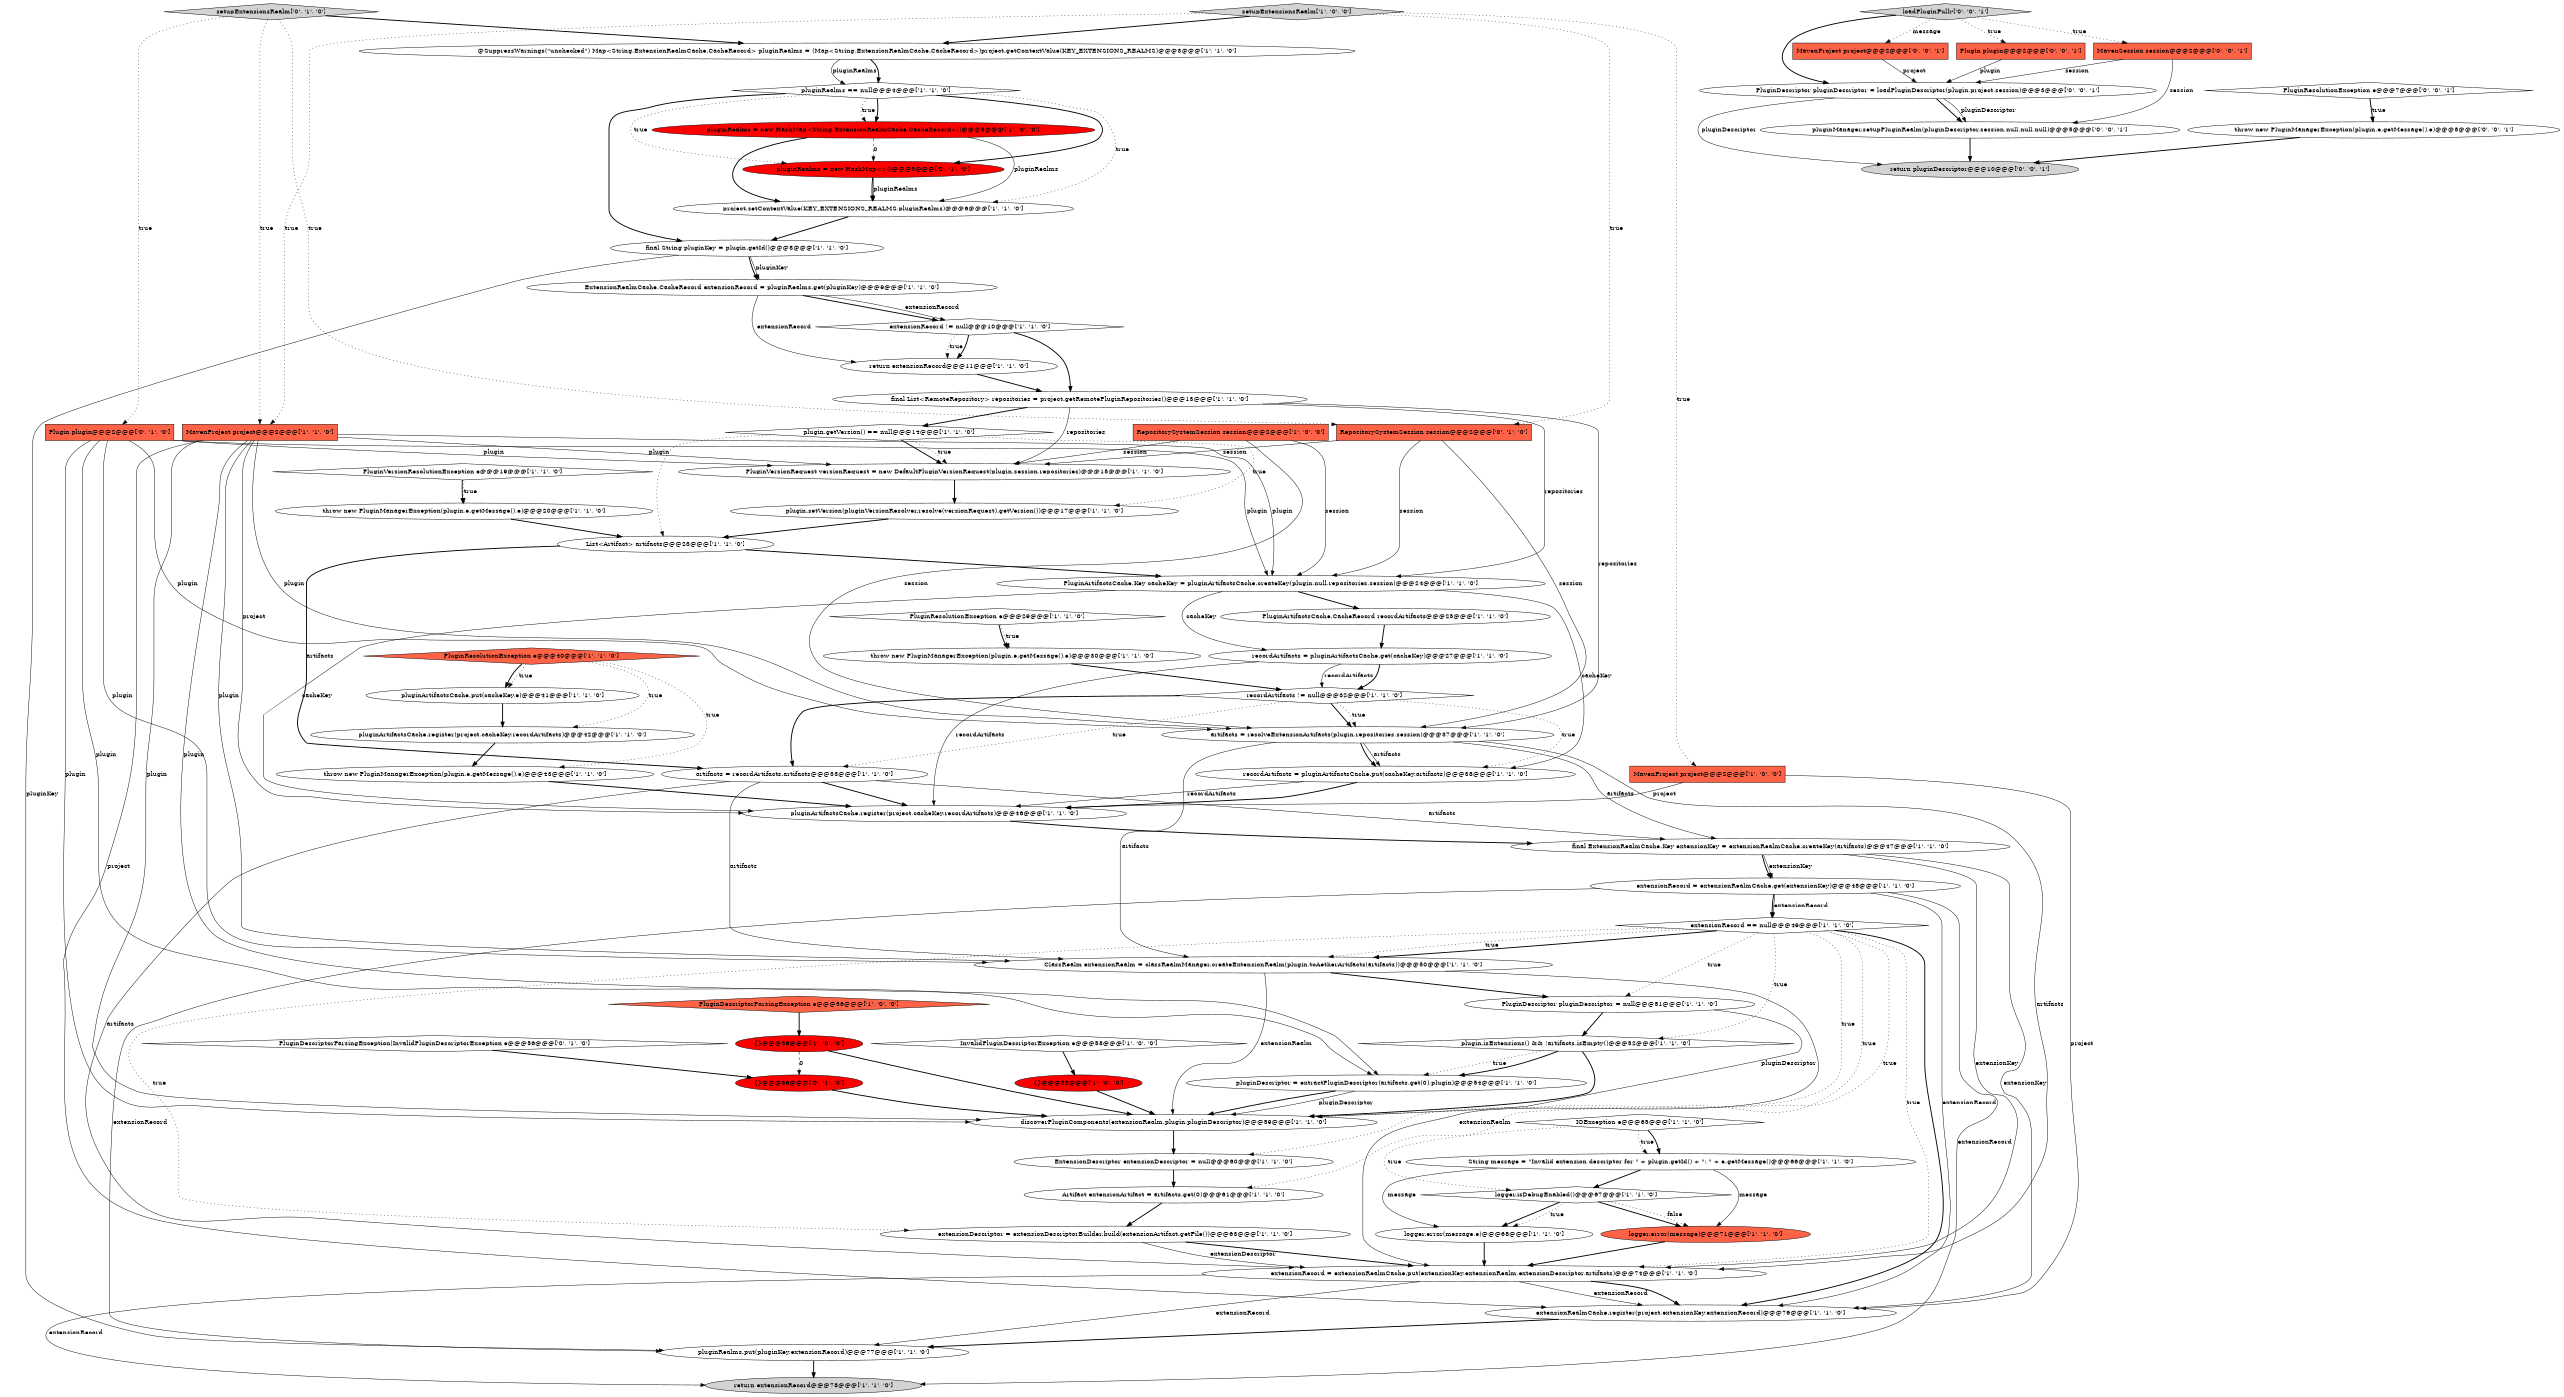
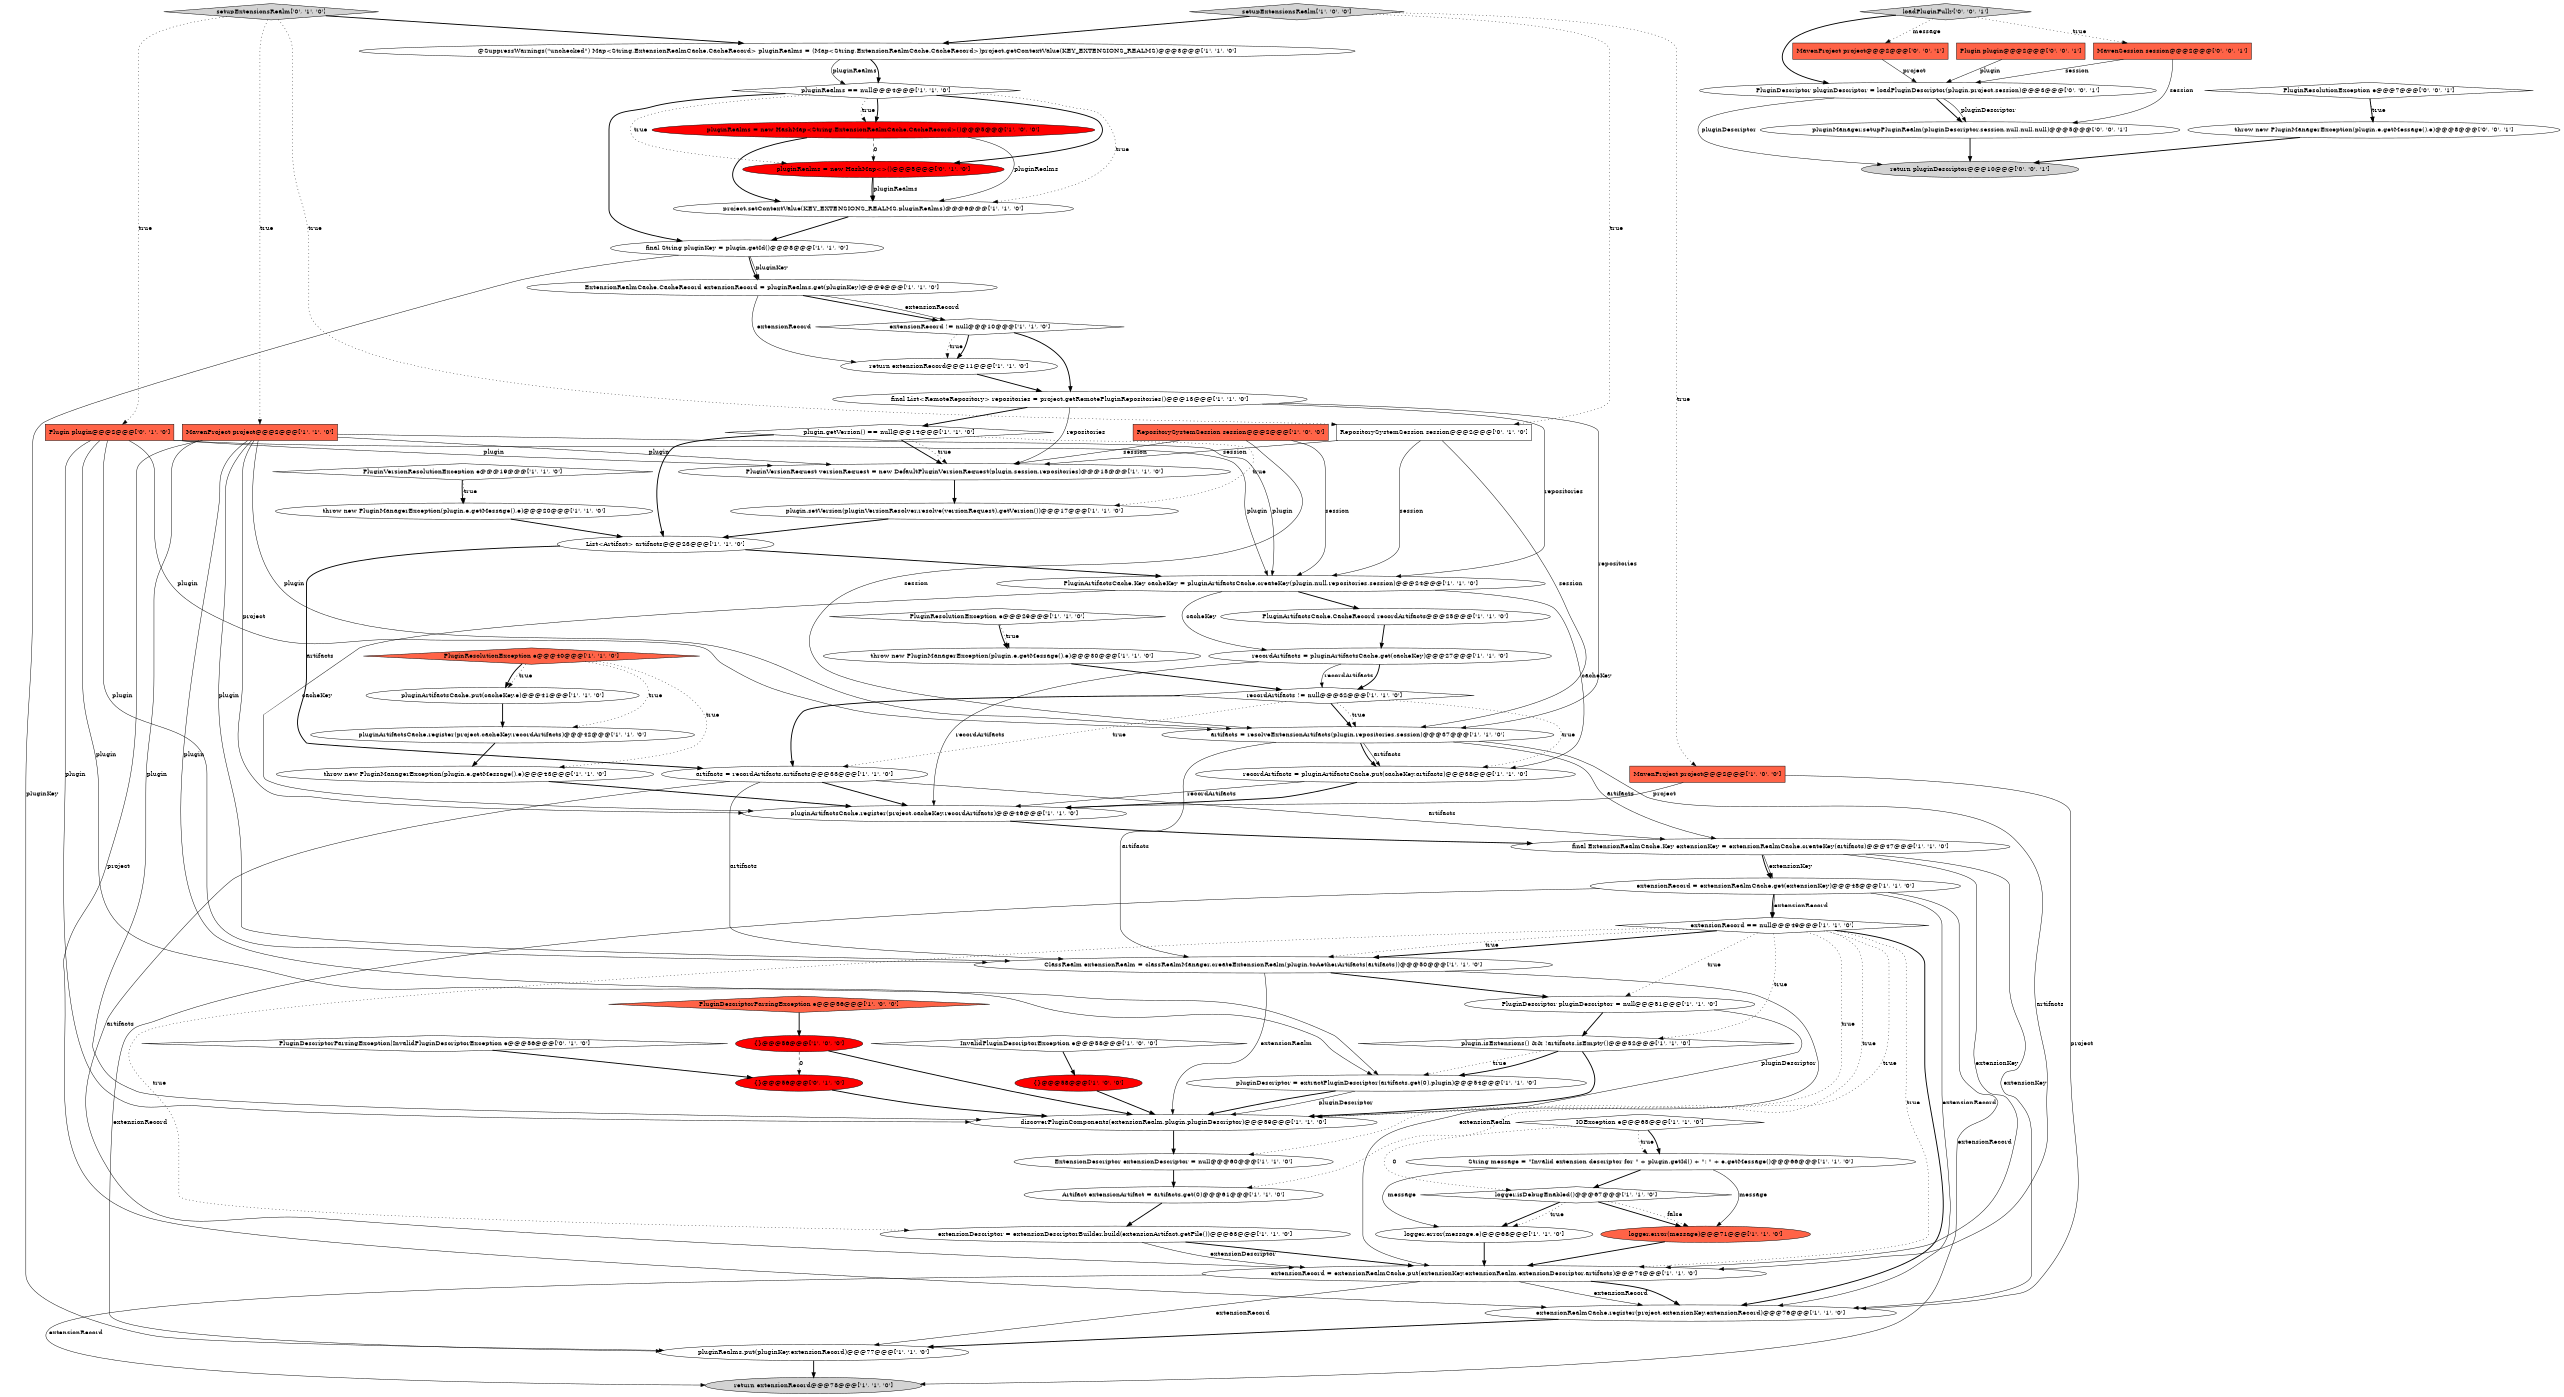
(570, 29) -> none
(1980, 30) -> none
(1434, 432) -> (1434, 432)
(684, 444) -> (684, 444)
(1395, 1162) -> (1395, 1162)
